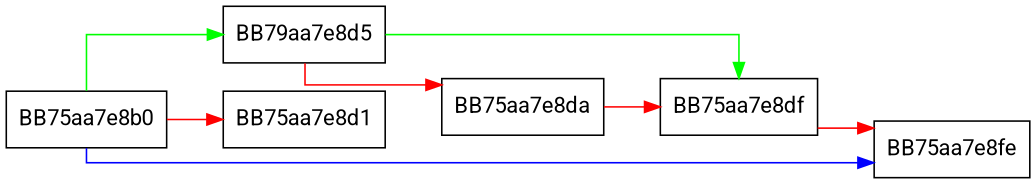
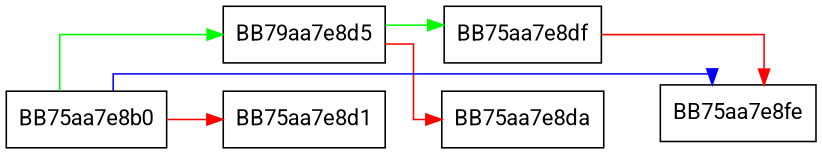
(624, 107) -> none
